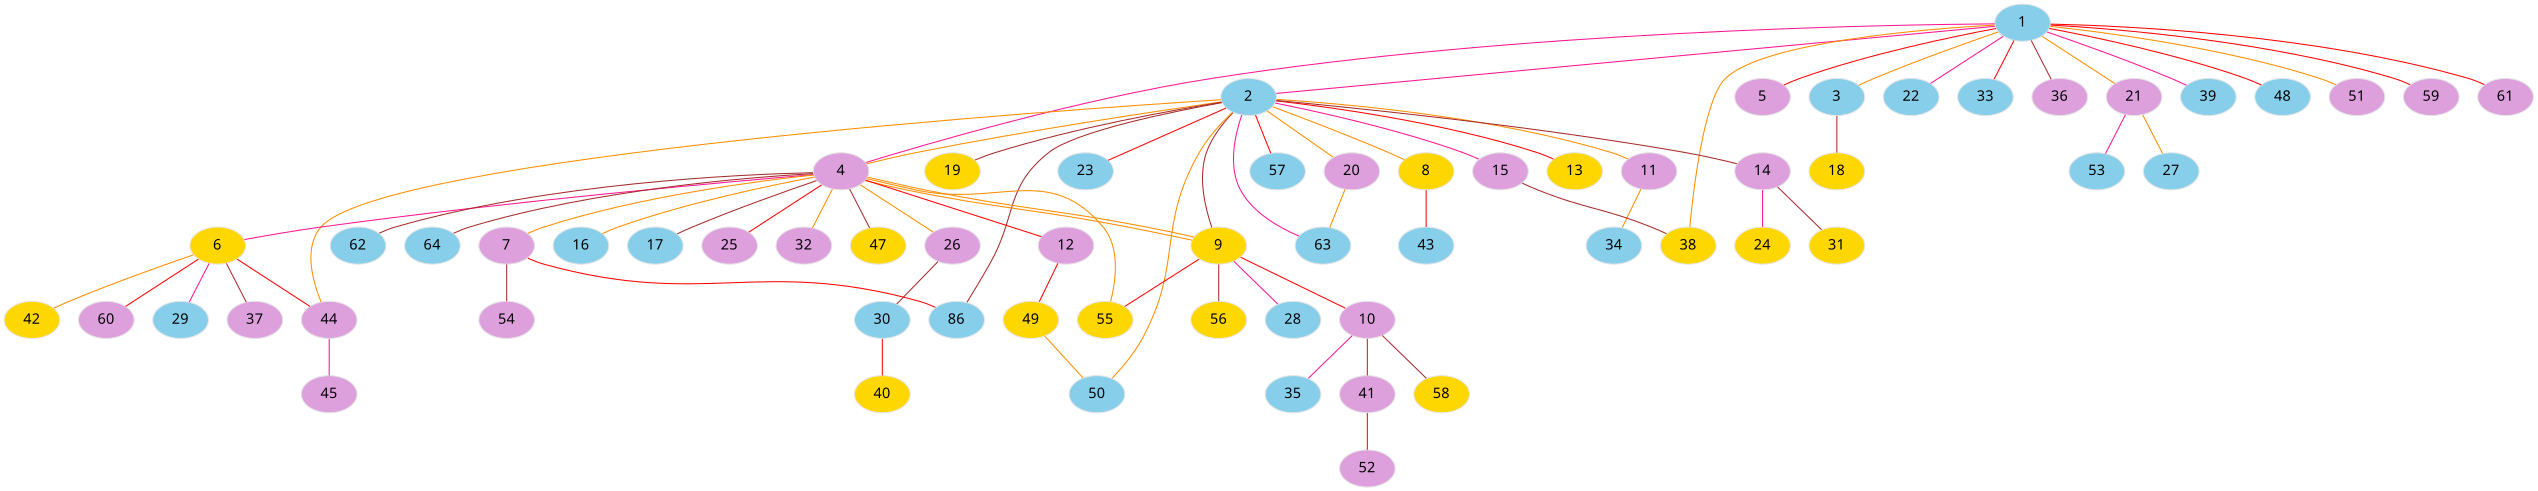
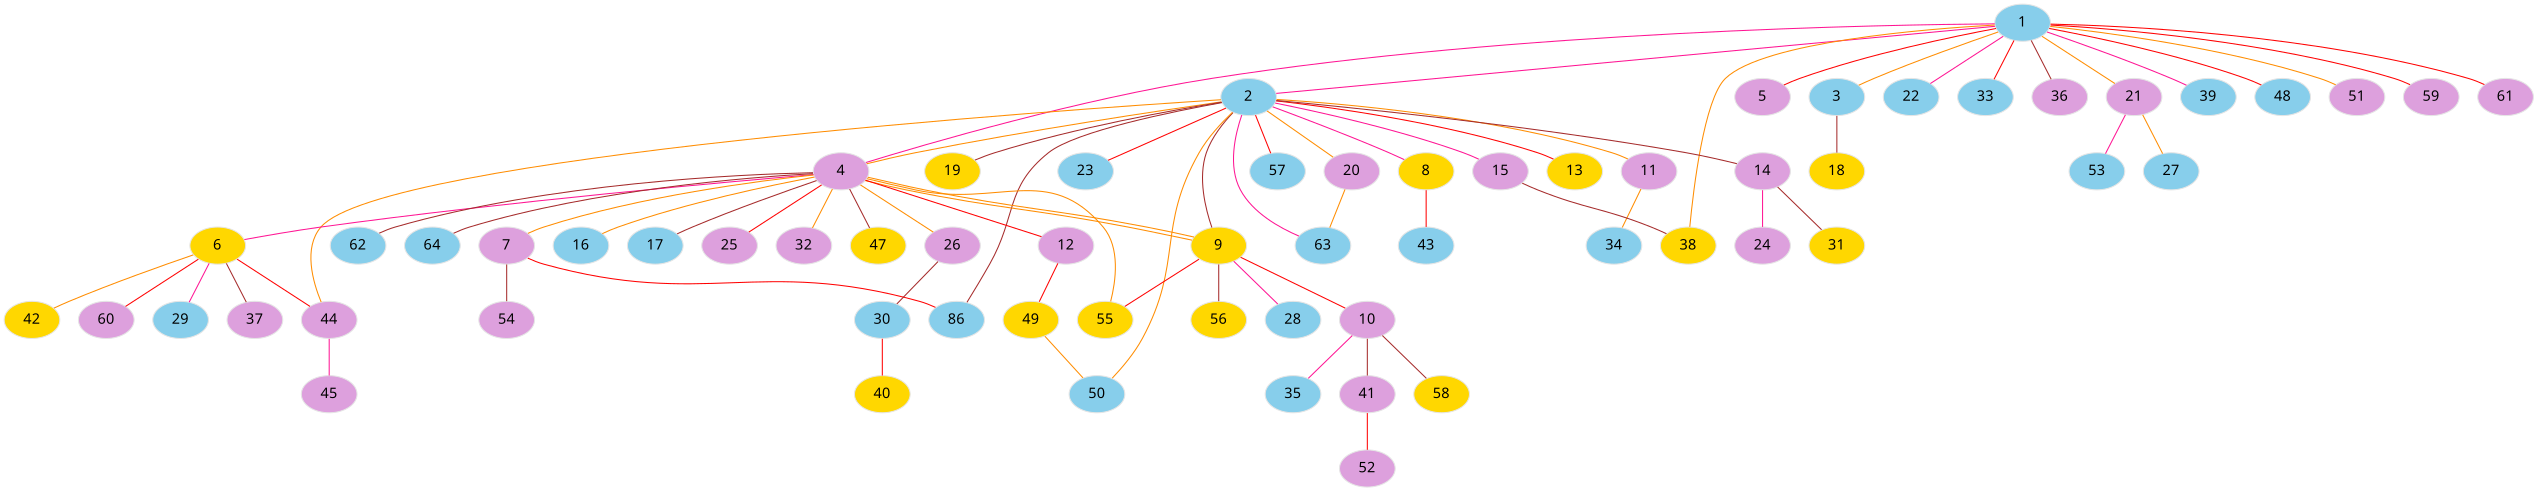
(1339, 132) -> (1339, 132)
(1763, 246) -> (1763, 246)
